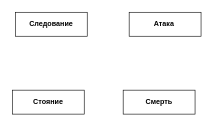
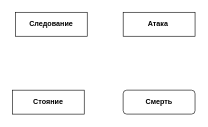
(165, 24) -> (159, 24)
(159, 102) -> (159, 102)
